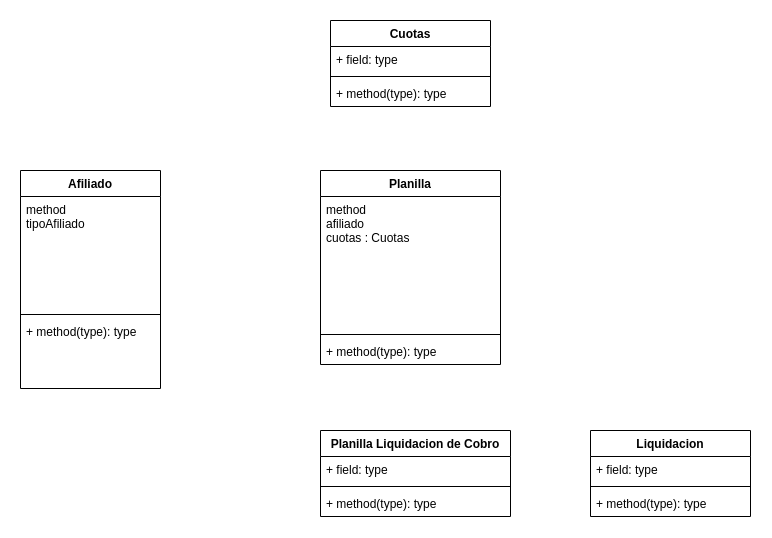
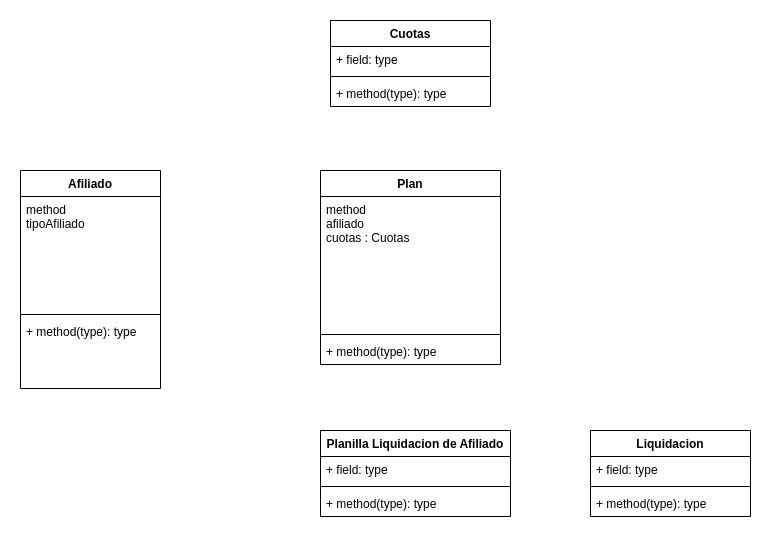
(410, 184) -> (410, 184)
(415, 444) -> (415, 444)
